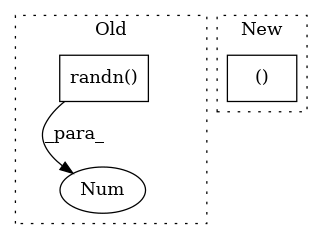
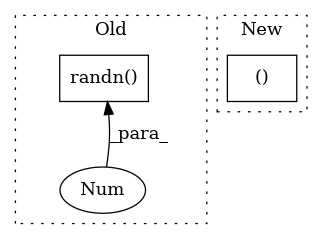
(43, 133) -> (109, 141)
